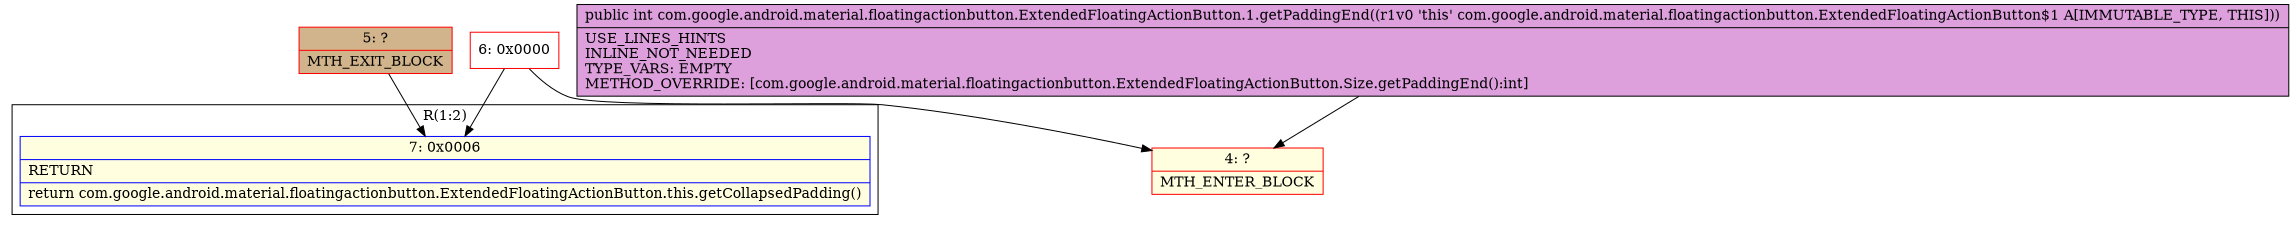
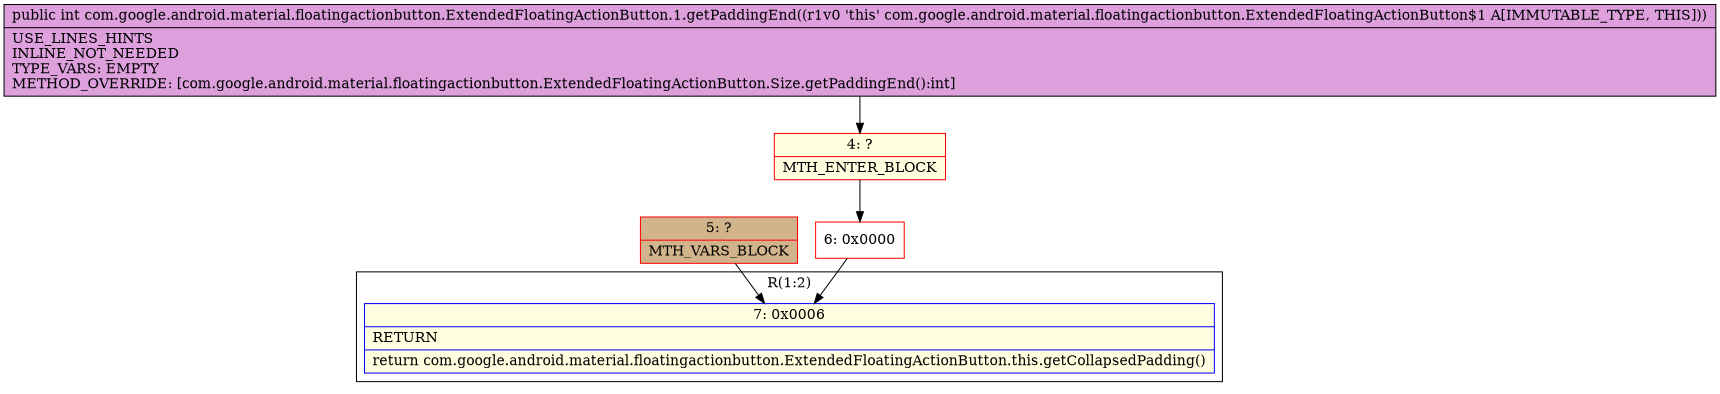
(376, 61) -> (719, 251)
(895, 106) -> (860, 196)
